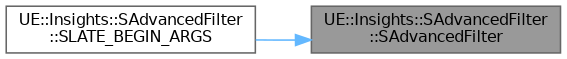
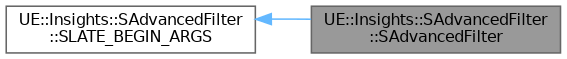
(275, 40) -> (291, 19)
